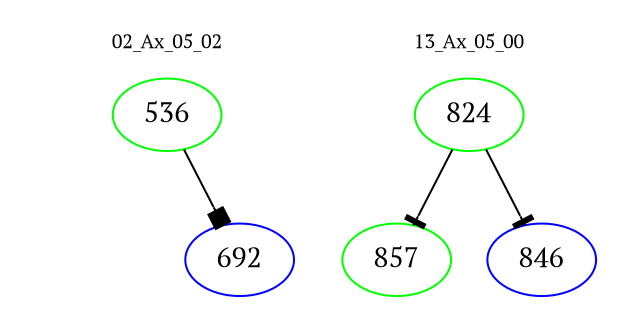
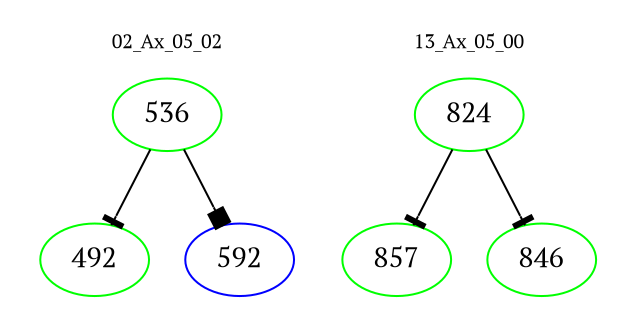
none -> (95, 260)
(240, 260) -> (240, 260)
(542, 260) -> (542, 260)
